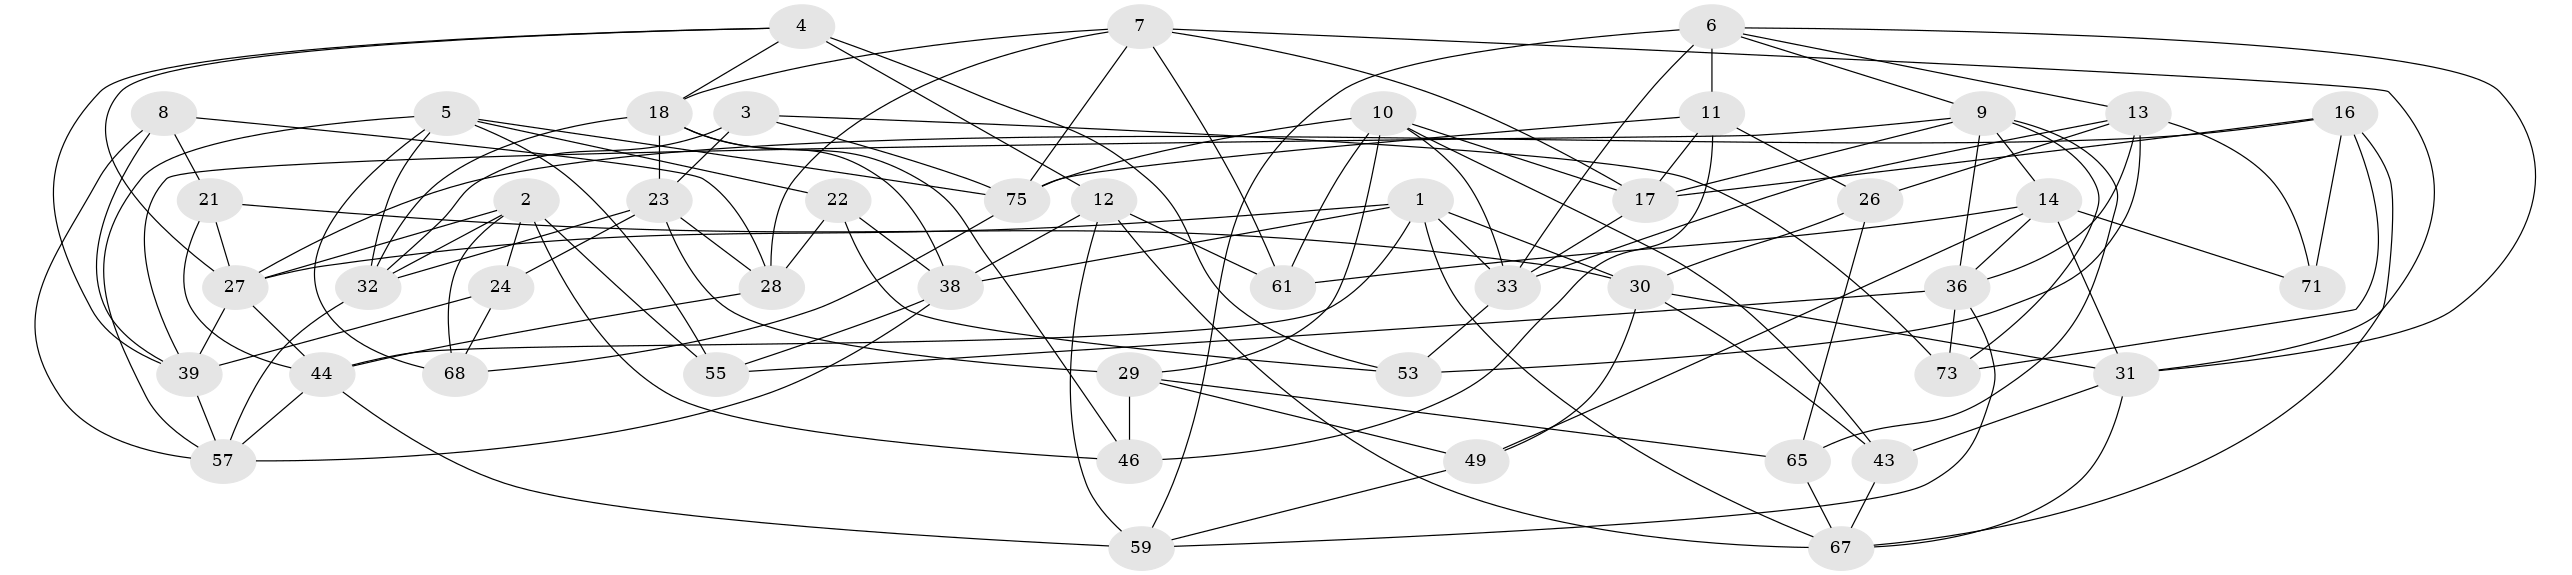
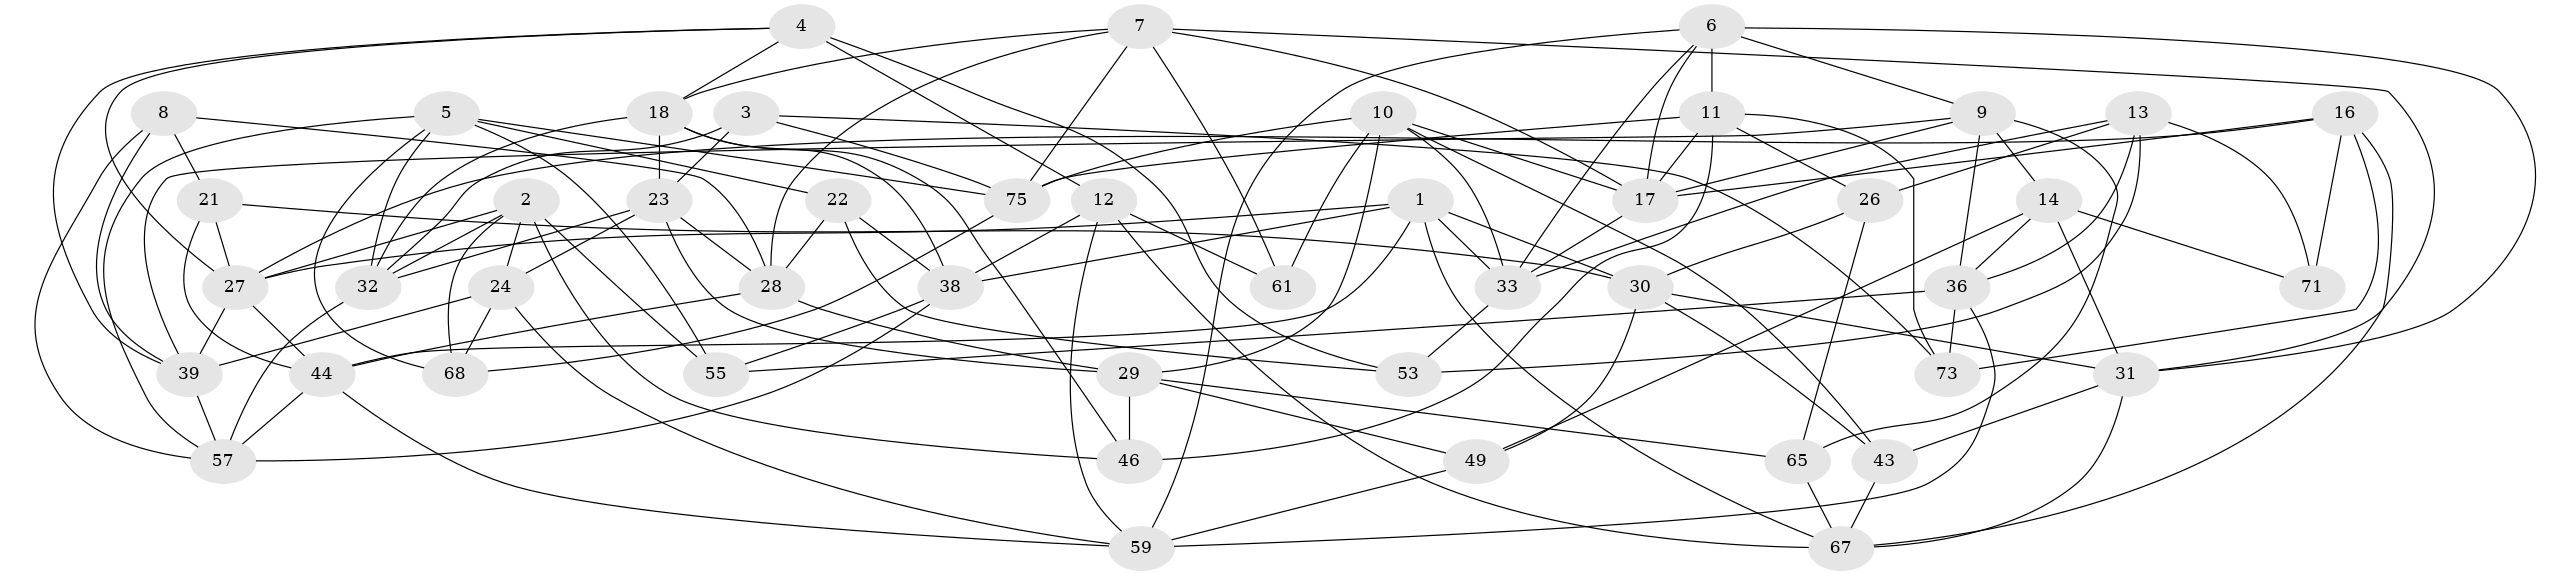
(1934, 72) -> (1662, 109)
(2084, 240) -> (1911, 176)
(1684, 246) -> none
none -> (977, 348)
none -> (791, 473)
